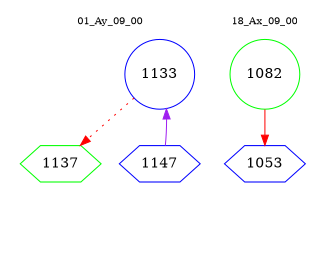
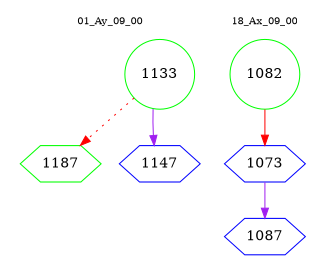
(160, 74) -> (160, 74)
(166, 132) -> (153, 122)
(61, 164) -> (61, 164)
(265, 164) -> (265, 164)
none -> (265, 237)
